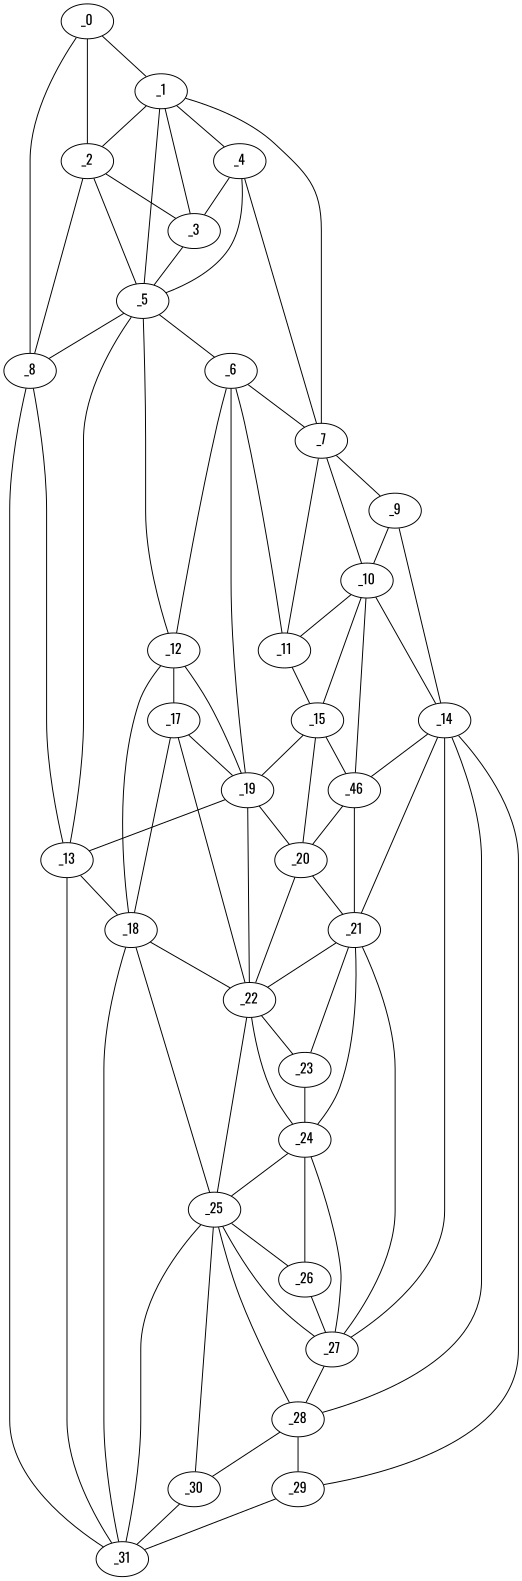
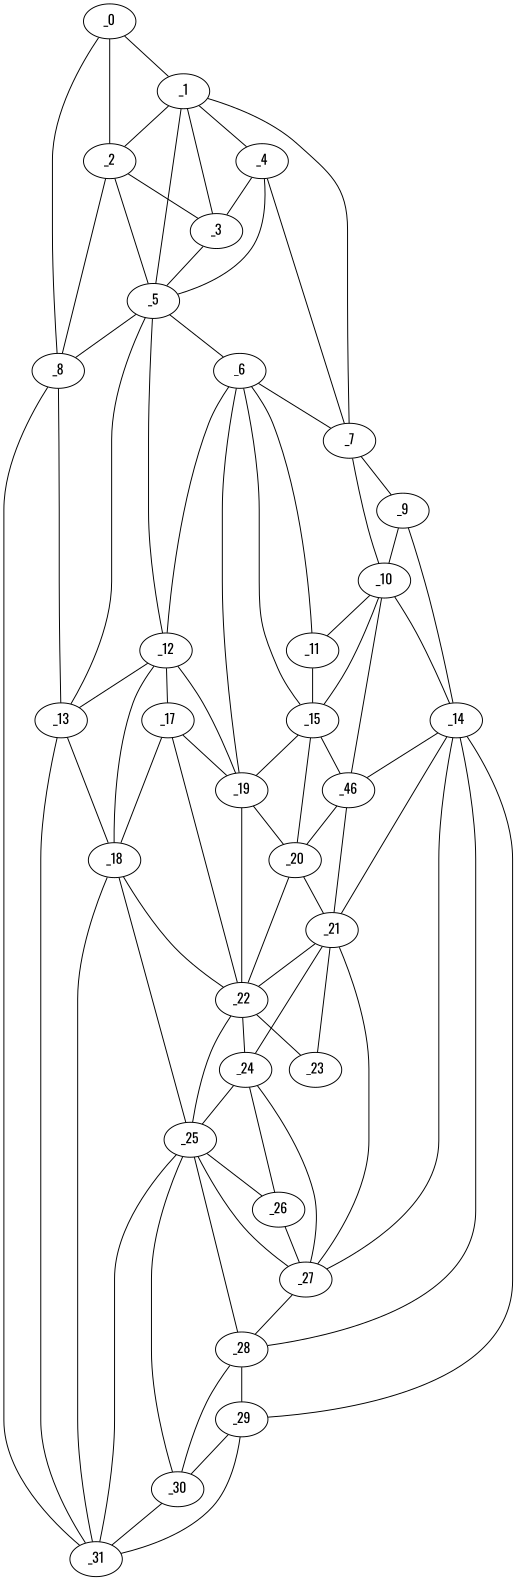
(303, 546) -> none
none -> (259, 550)
(161, 824) -> (113, 685)
(305, 1105) -> none
none -> (210, 1454)
